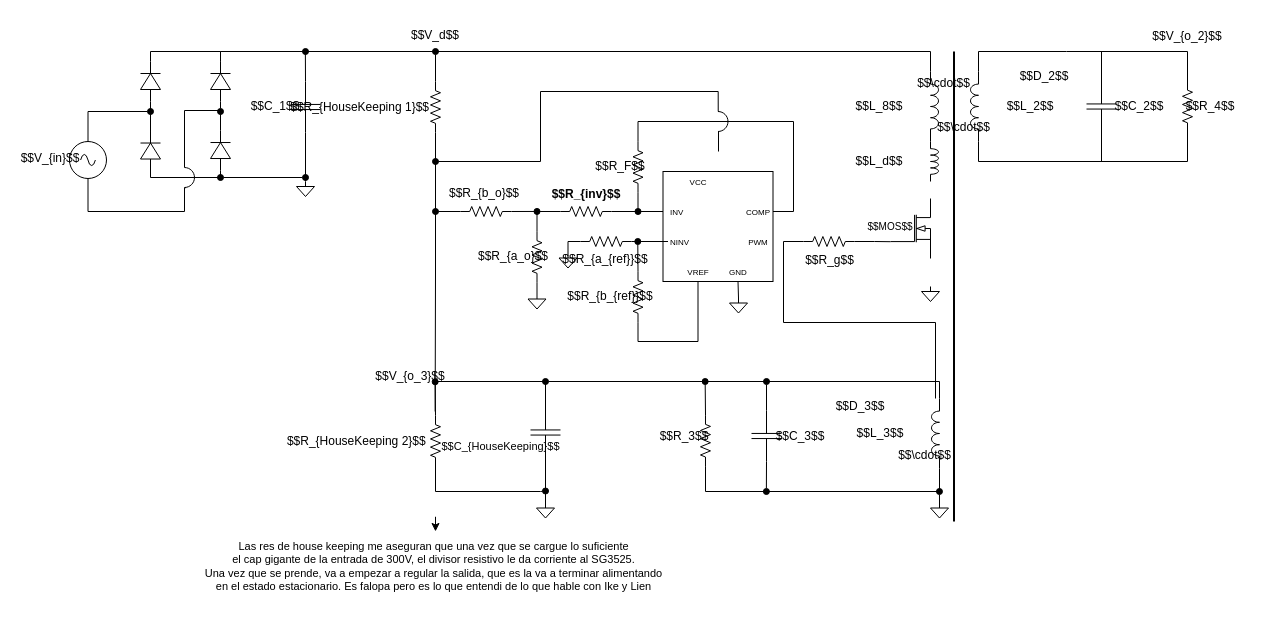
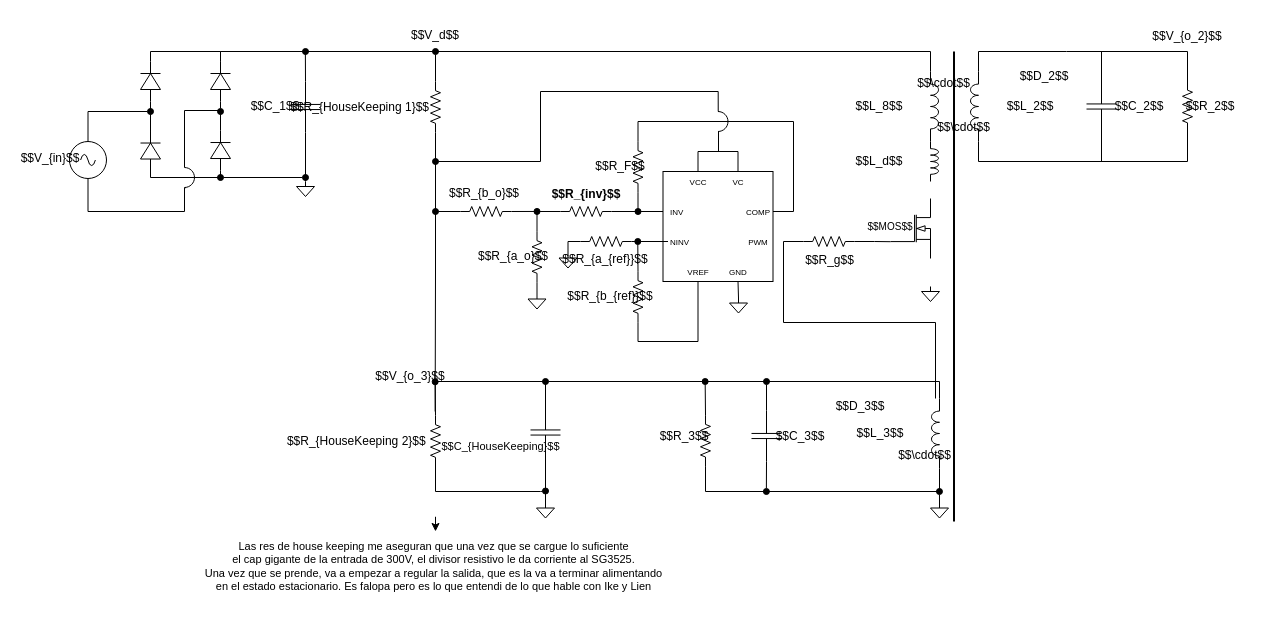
(1211, 107) -> (1211, 107)
none -> (718, 152)
none -> (738, 182)
